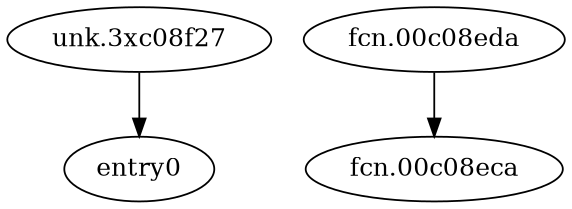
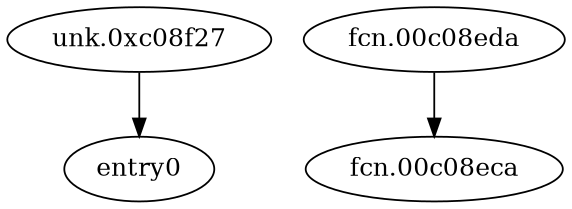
(139, 40) -> (139, 40)
